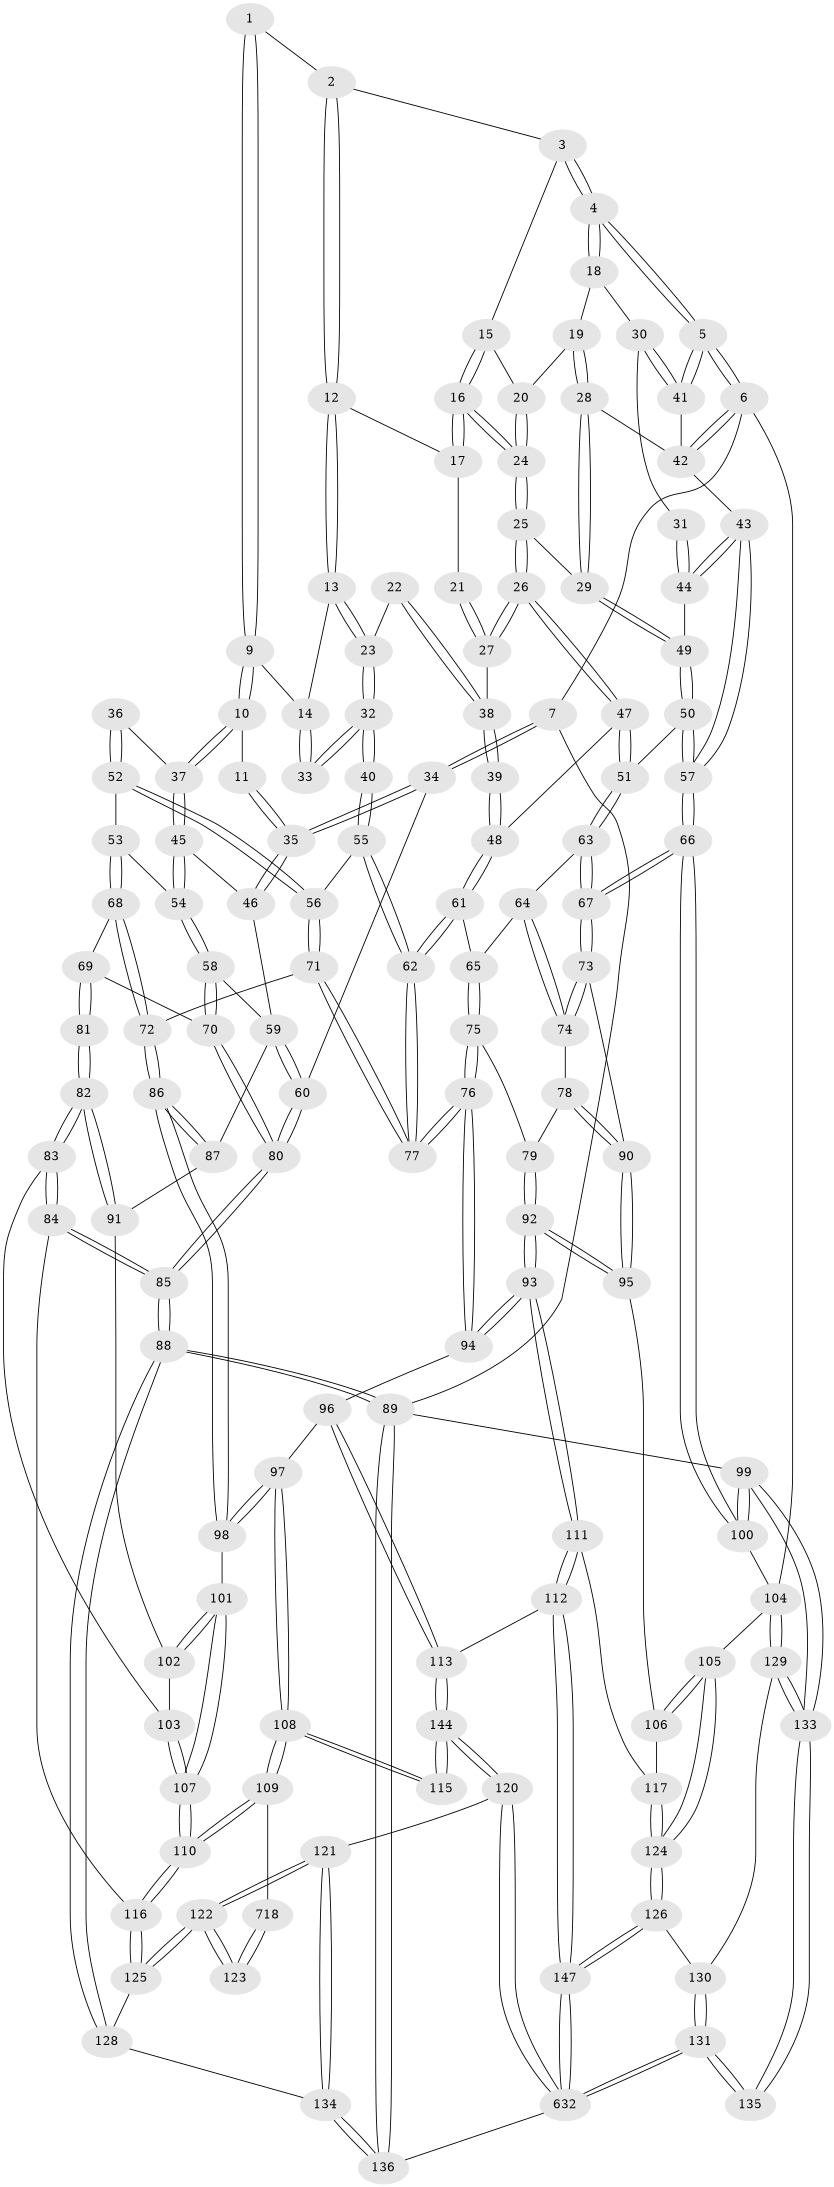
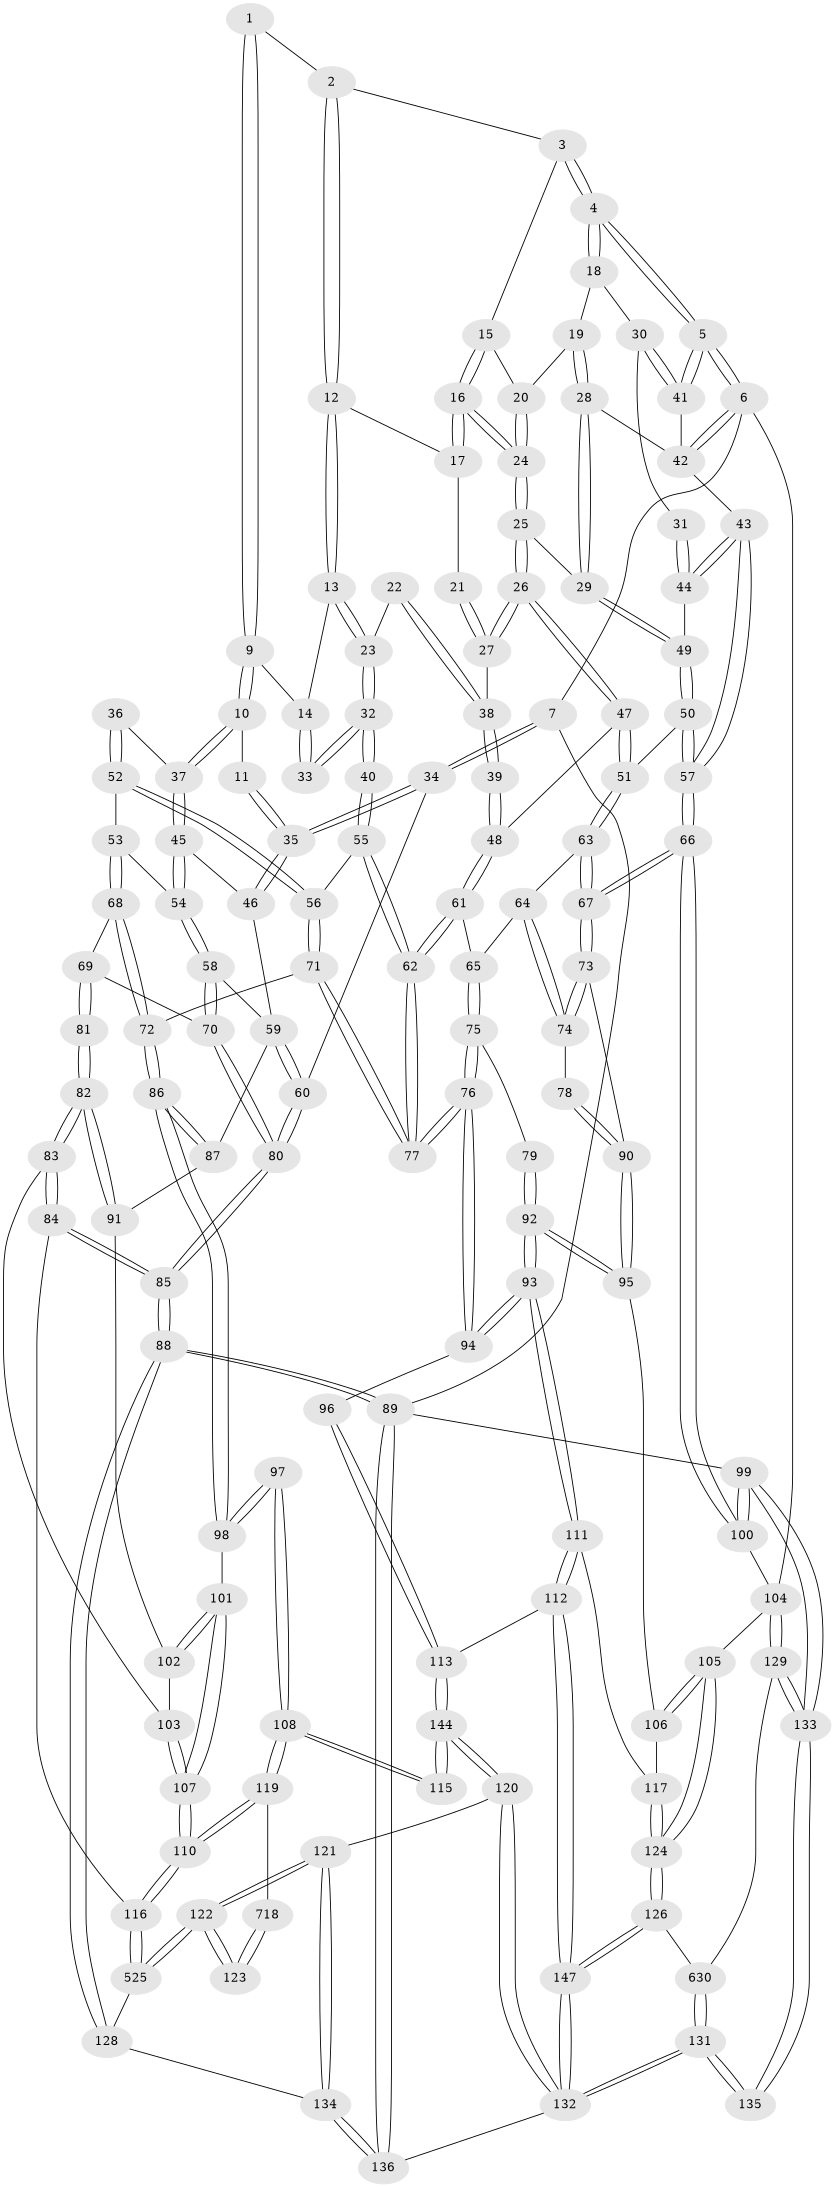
(548, 1125) -> none
(303, 1441) -> none
(268, 1789) -> (268, 1789)
(136, 1979) -> (136, 1979)
(700, 1979) -> (700, 1979)
(565, 2105) -> (565, 2105)
